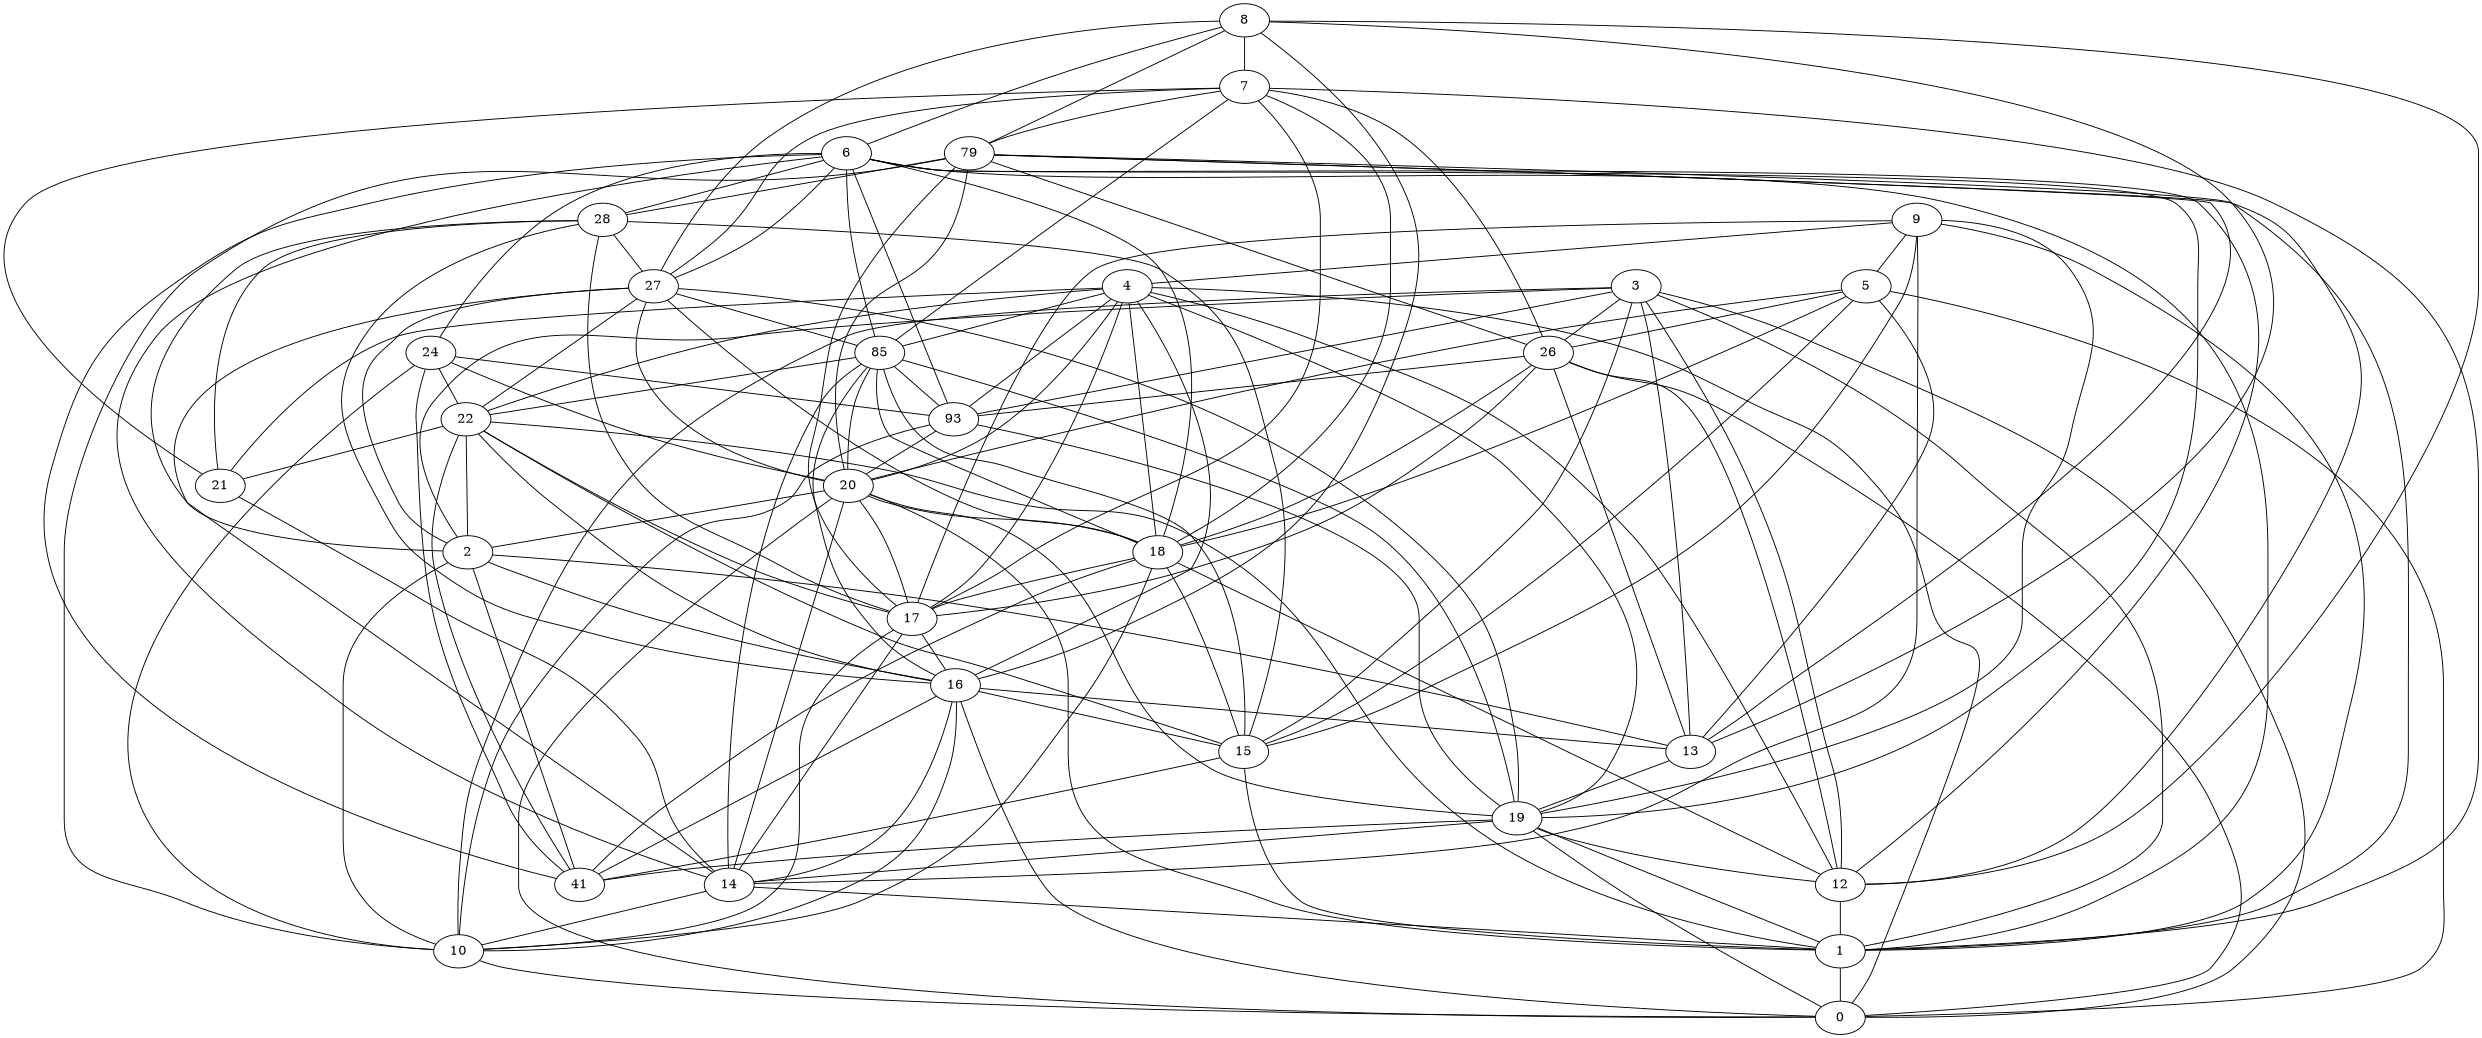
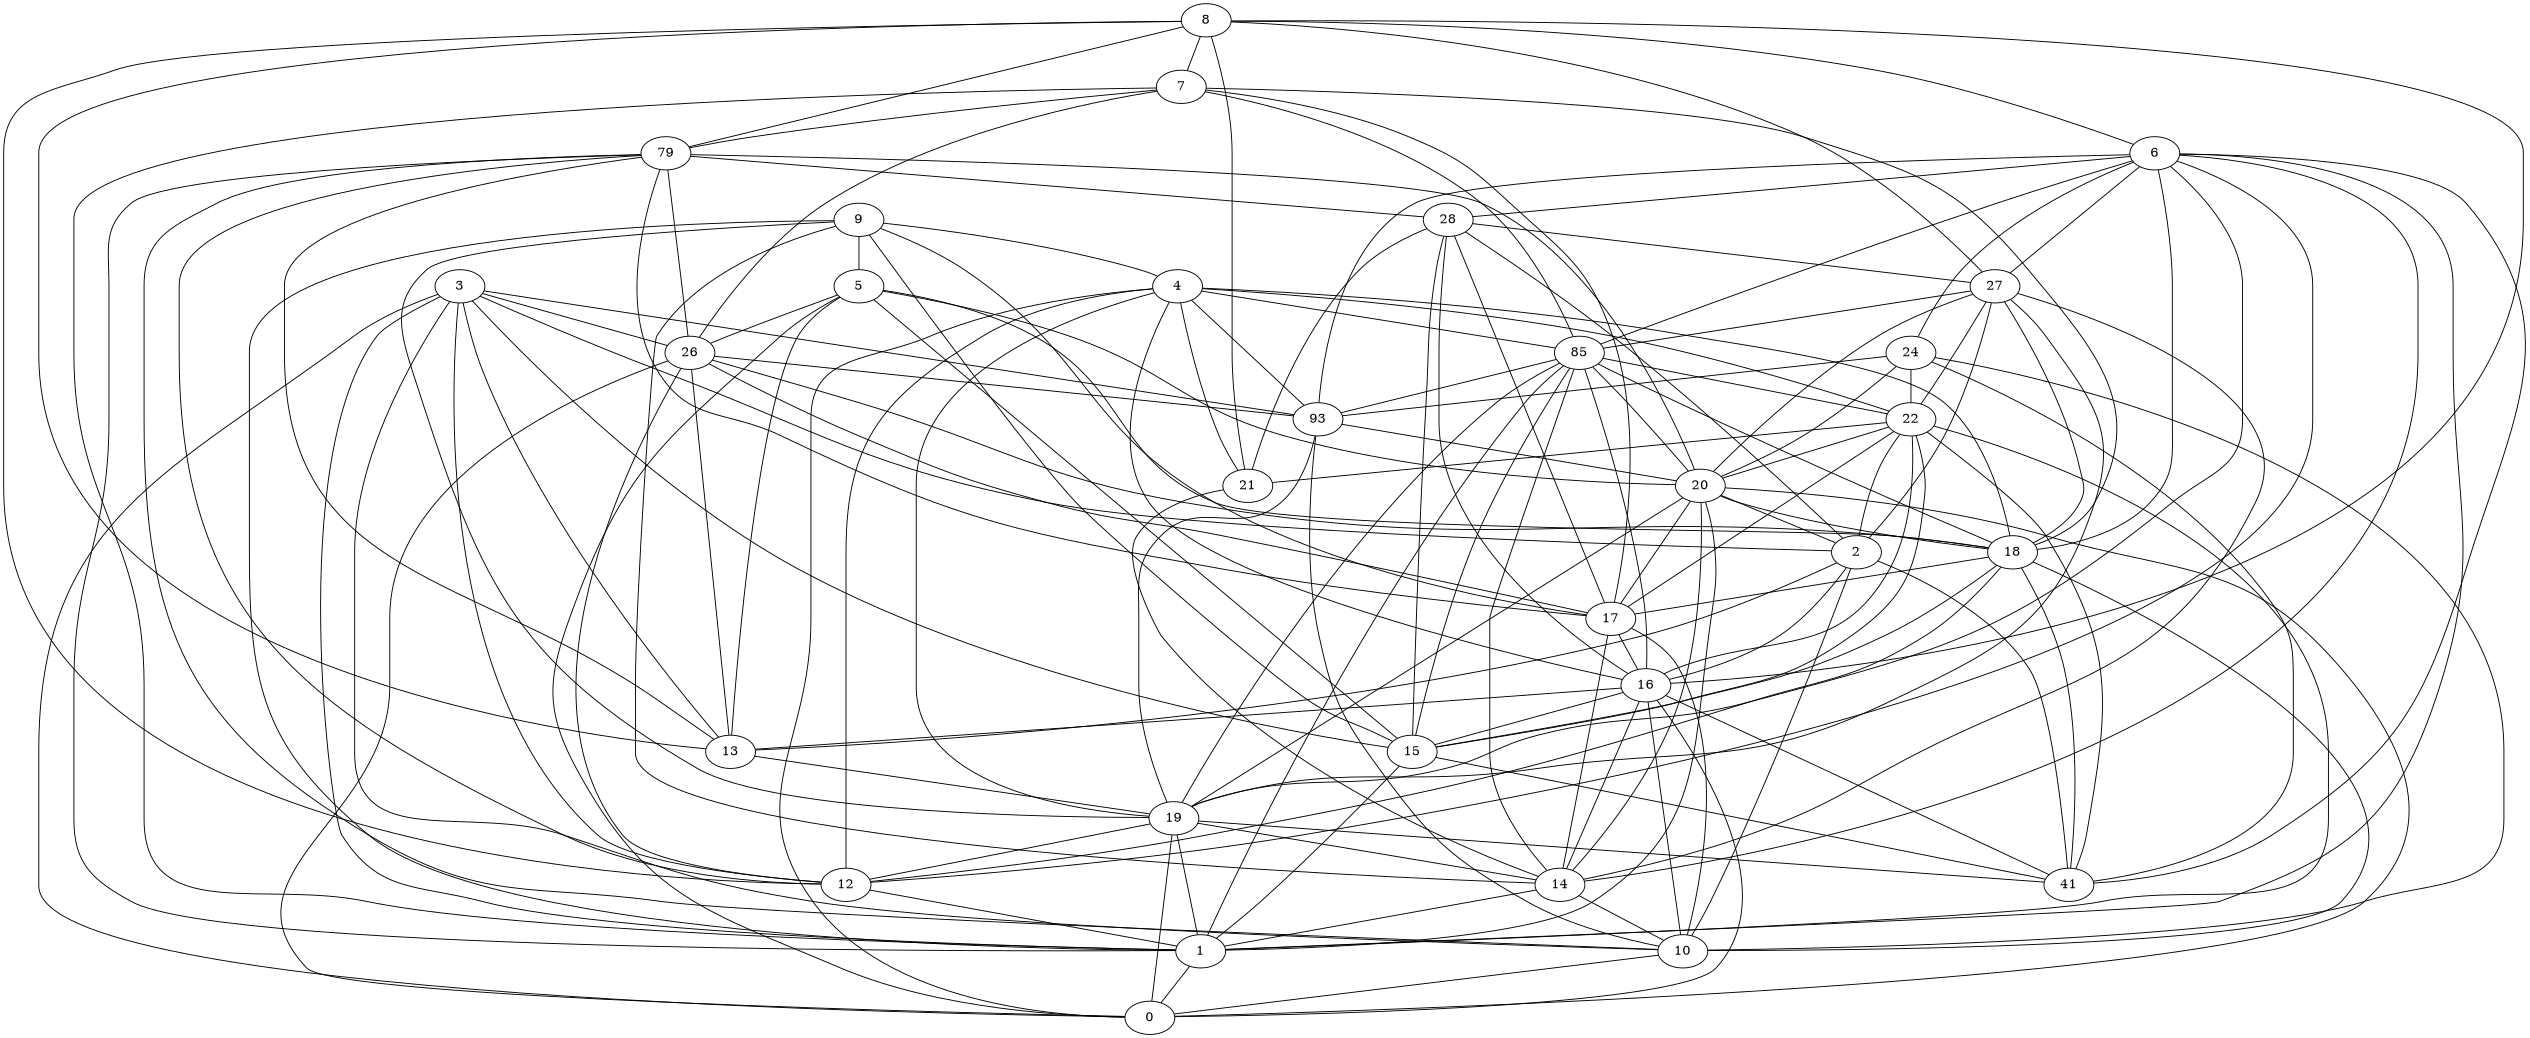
(915, 111) -> none
(437, 124) -> (1232, 252)
(1007, 422) -> (1806, 453)
(1048, 470) -> none
none -> (1364, 636)
